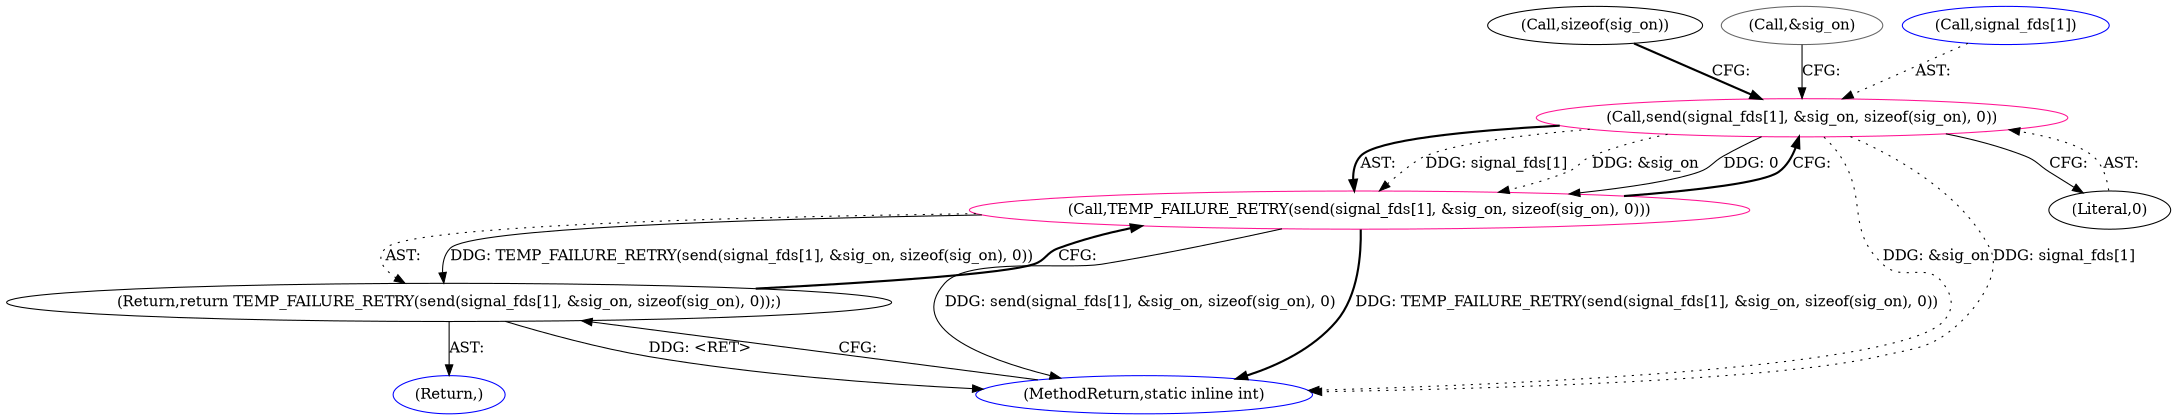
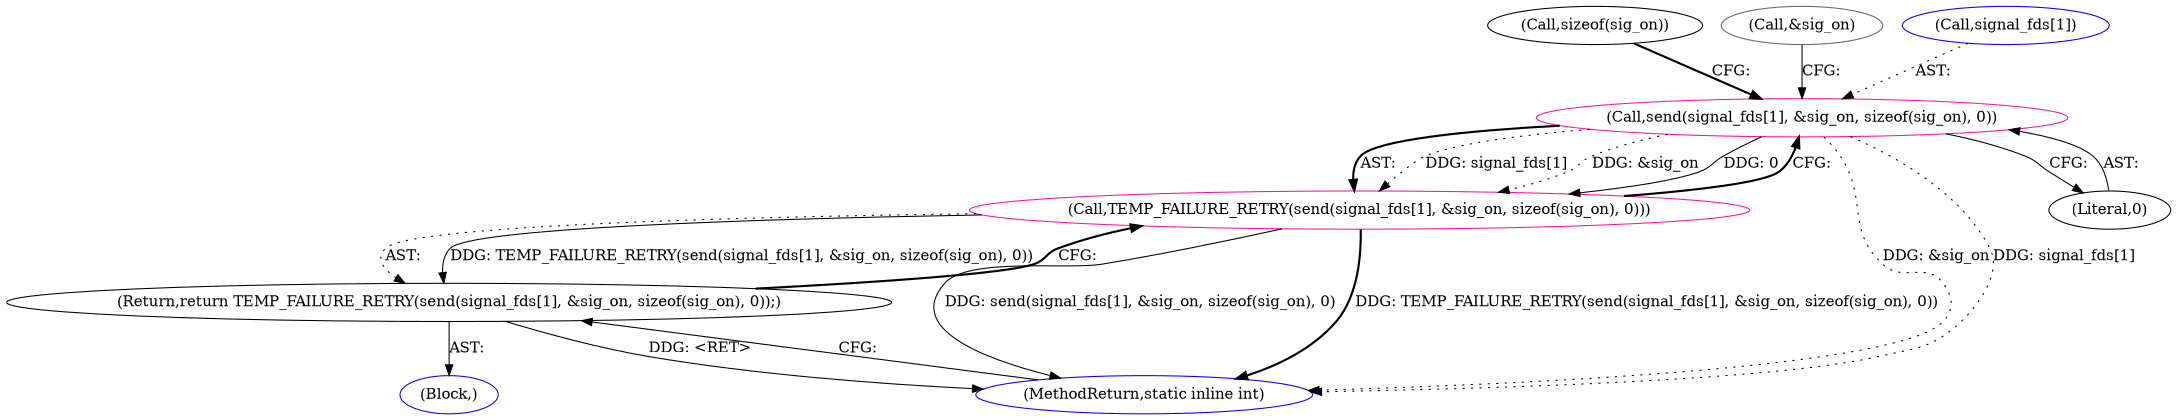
(2076, 146) -> (2076, 146)
(449, 395) -> (449, 395)
